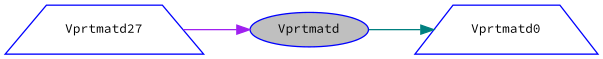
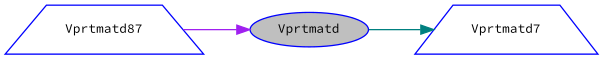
(104, 30) -> (104, 30)
(506, 30) -> (506, 30)
